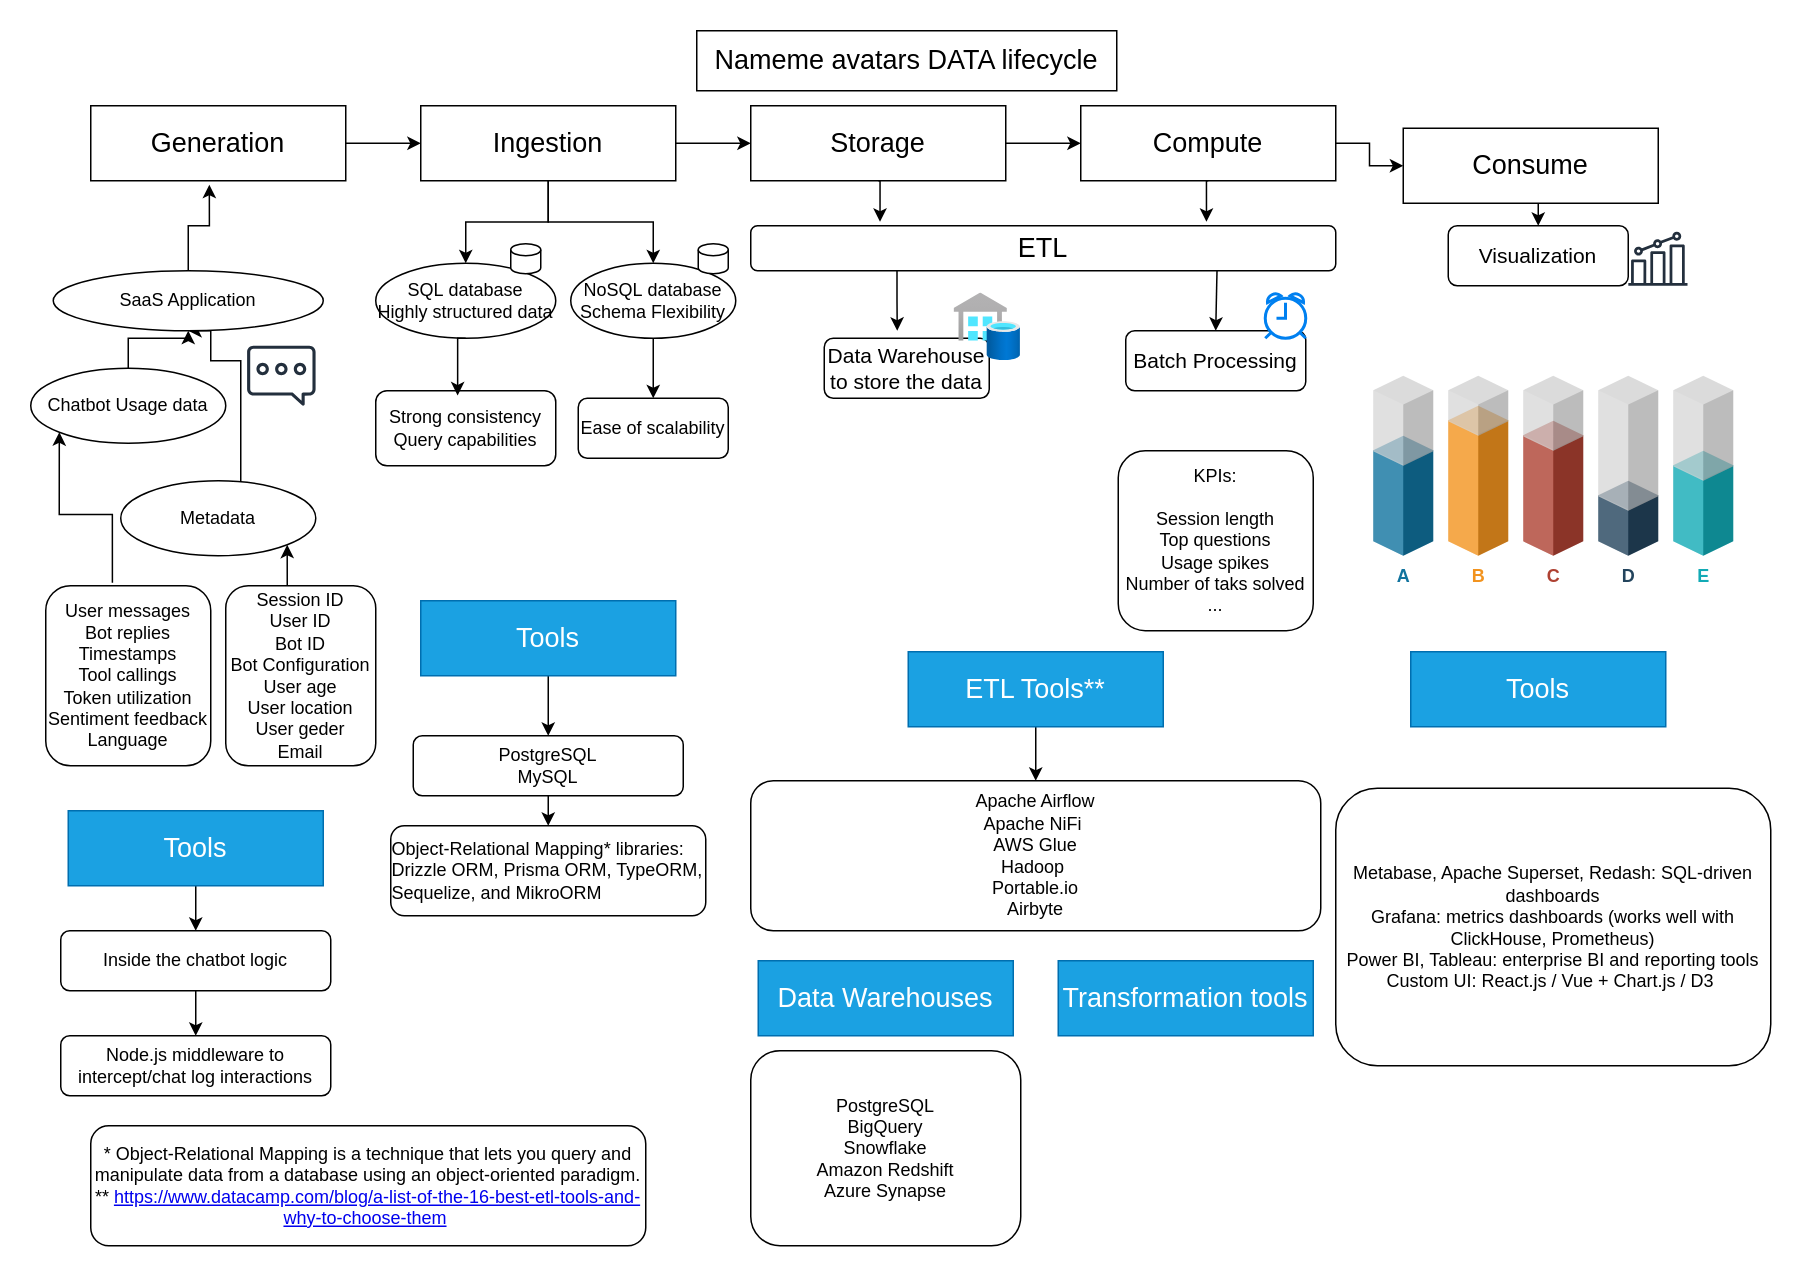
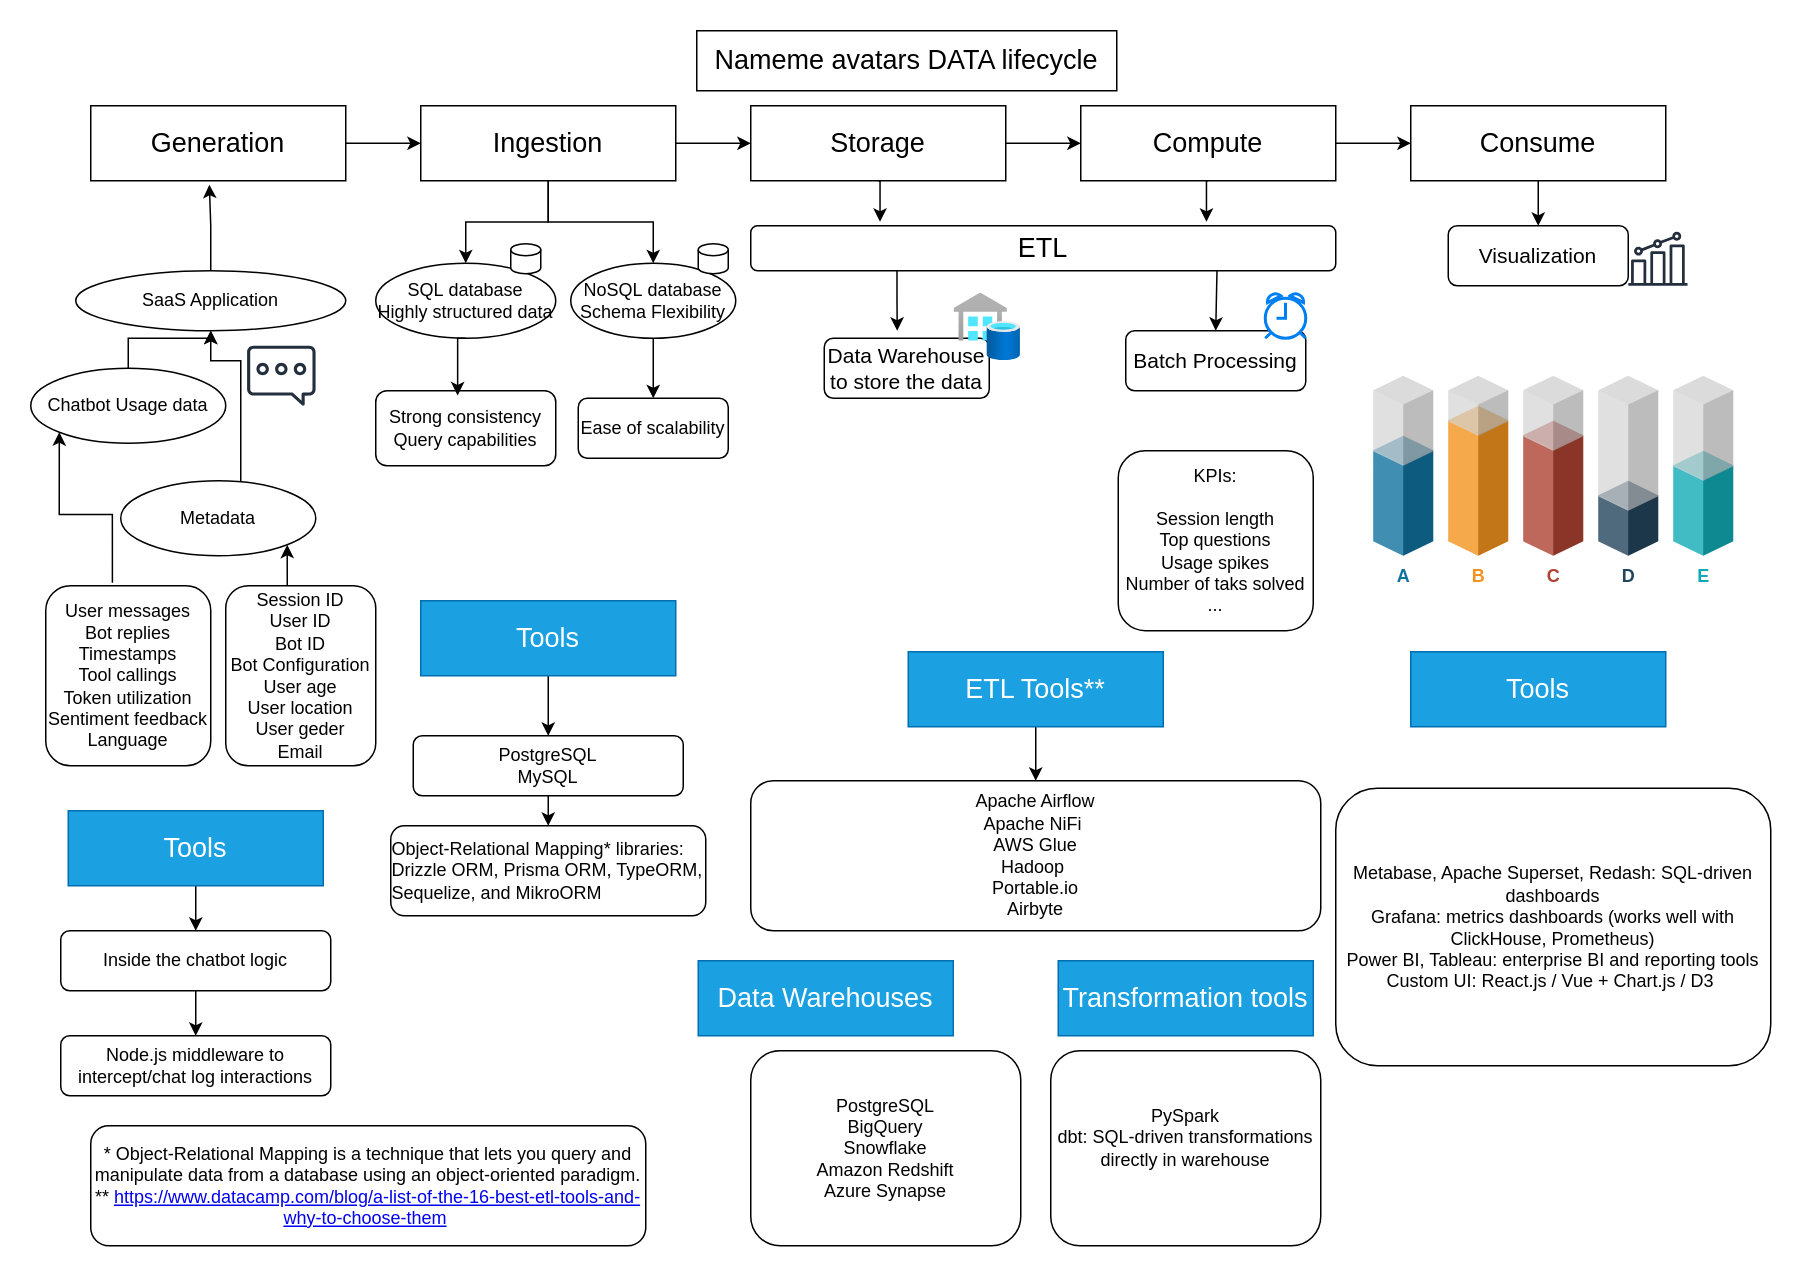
(1531, 166) -> (1538, 143)
(188, 301) -> (211, 301)
(886, 998) -> (826, 998)
none -> (1186, 1148)
